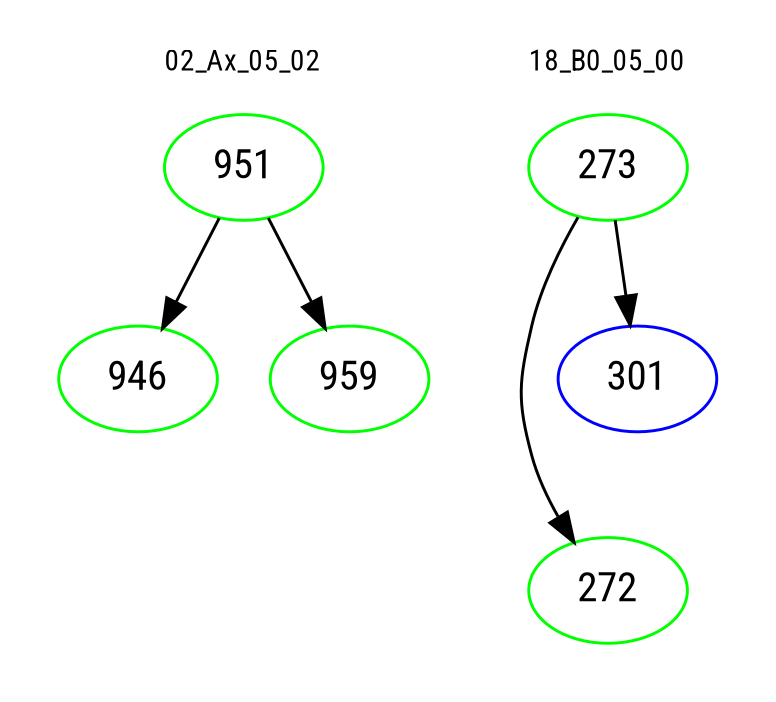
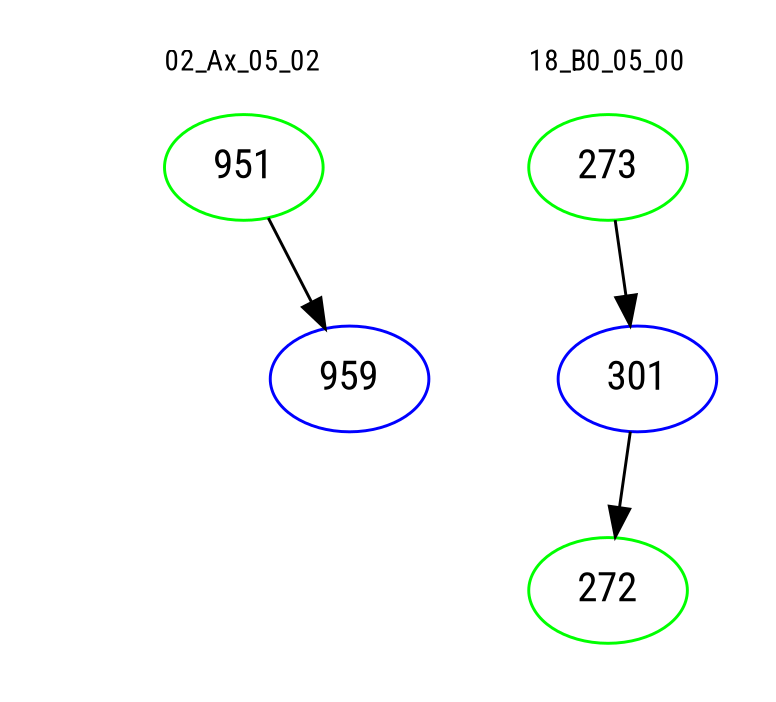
(524, 365) -> (625, 469)
(138, 379) -> none
(350, 379) -> (350, 379)
